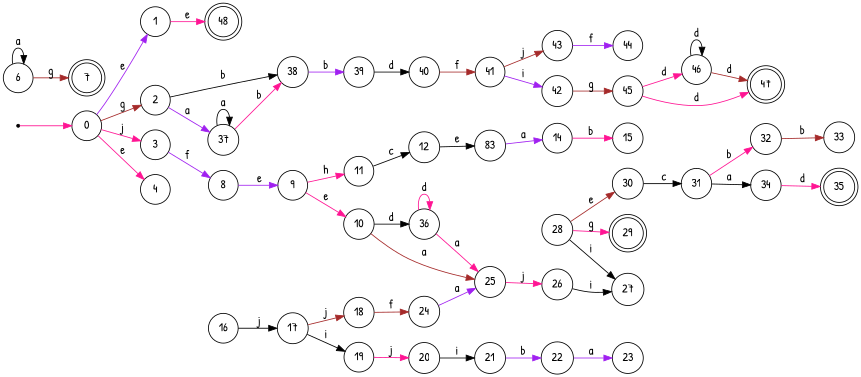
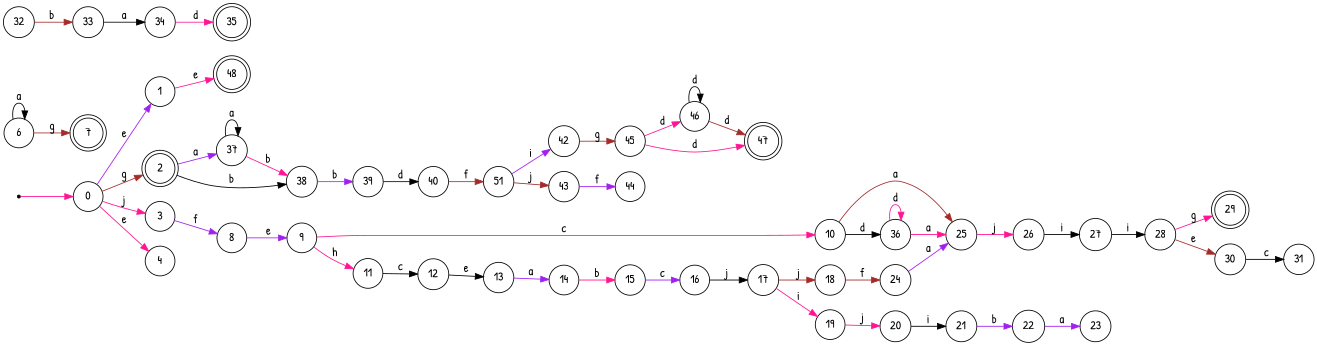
(490, 72) -> (499, 182)
(155, 100) -> (160, 168)
(490, 146) -> (499, 278)
(727, 164) -> none
(727, 184) -> (120, 22)
(326, 197) -> (564, 229)
(589, 257) -> (1124, 235)
none -> (658, 280)
(322, 341) -> (793, 300)
